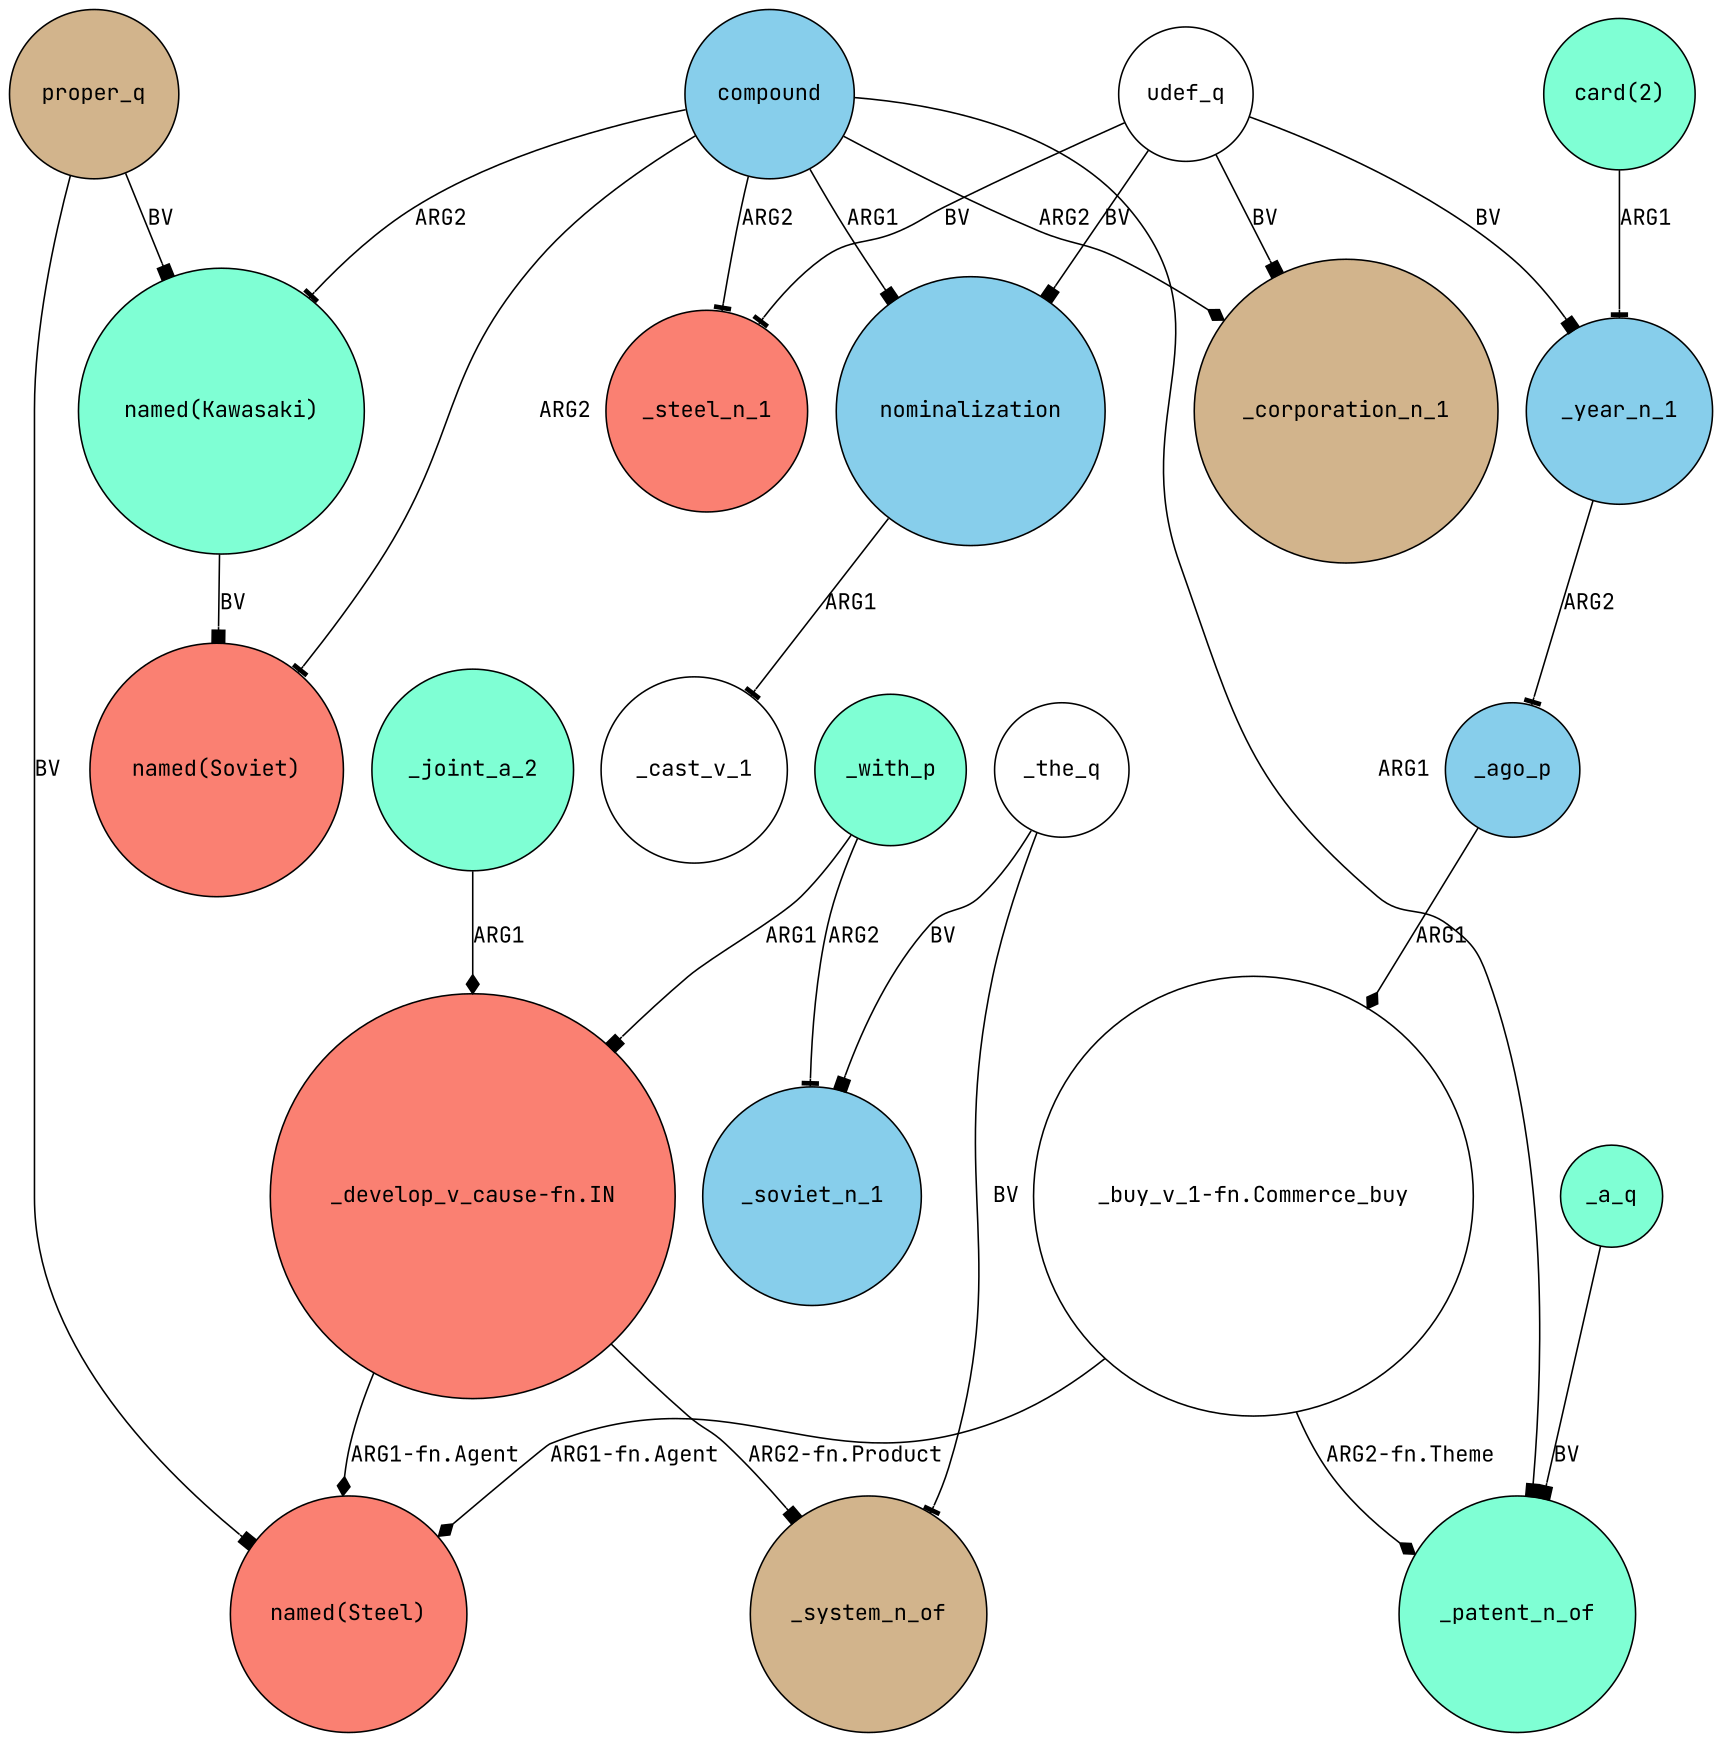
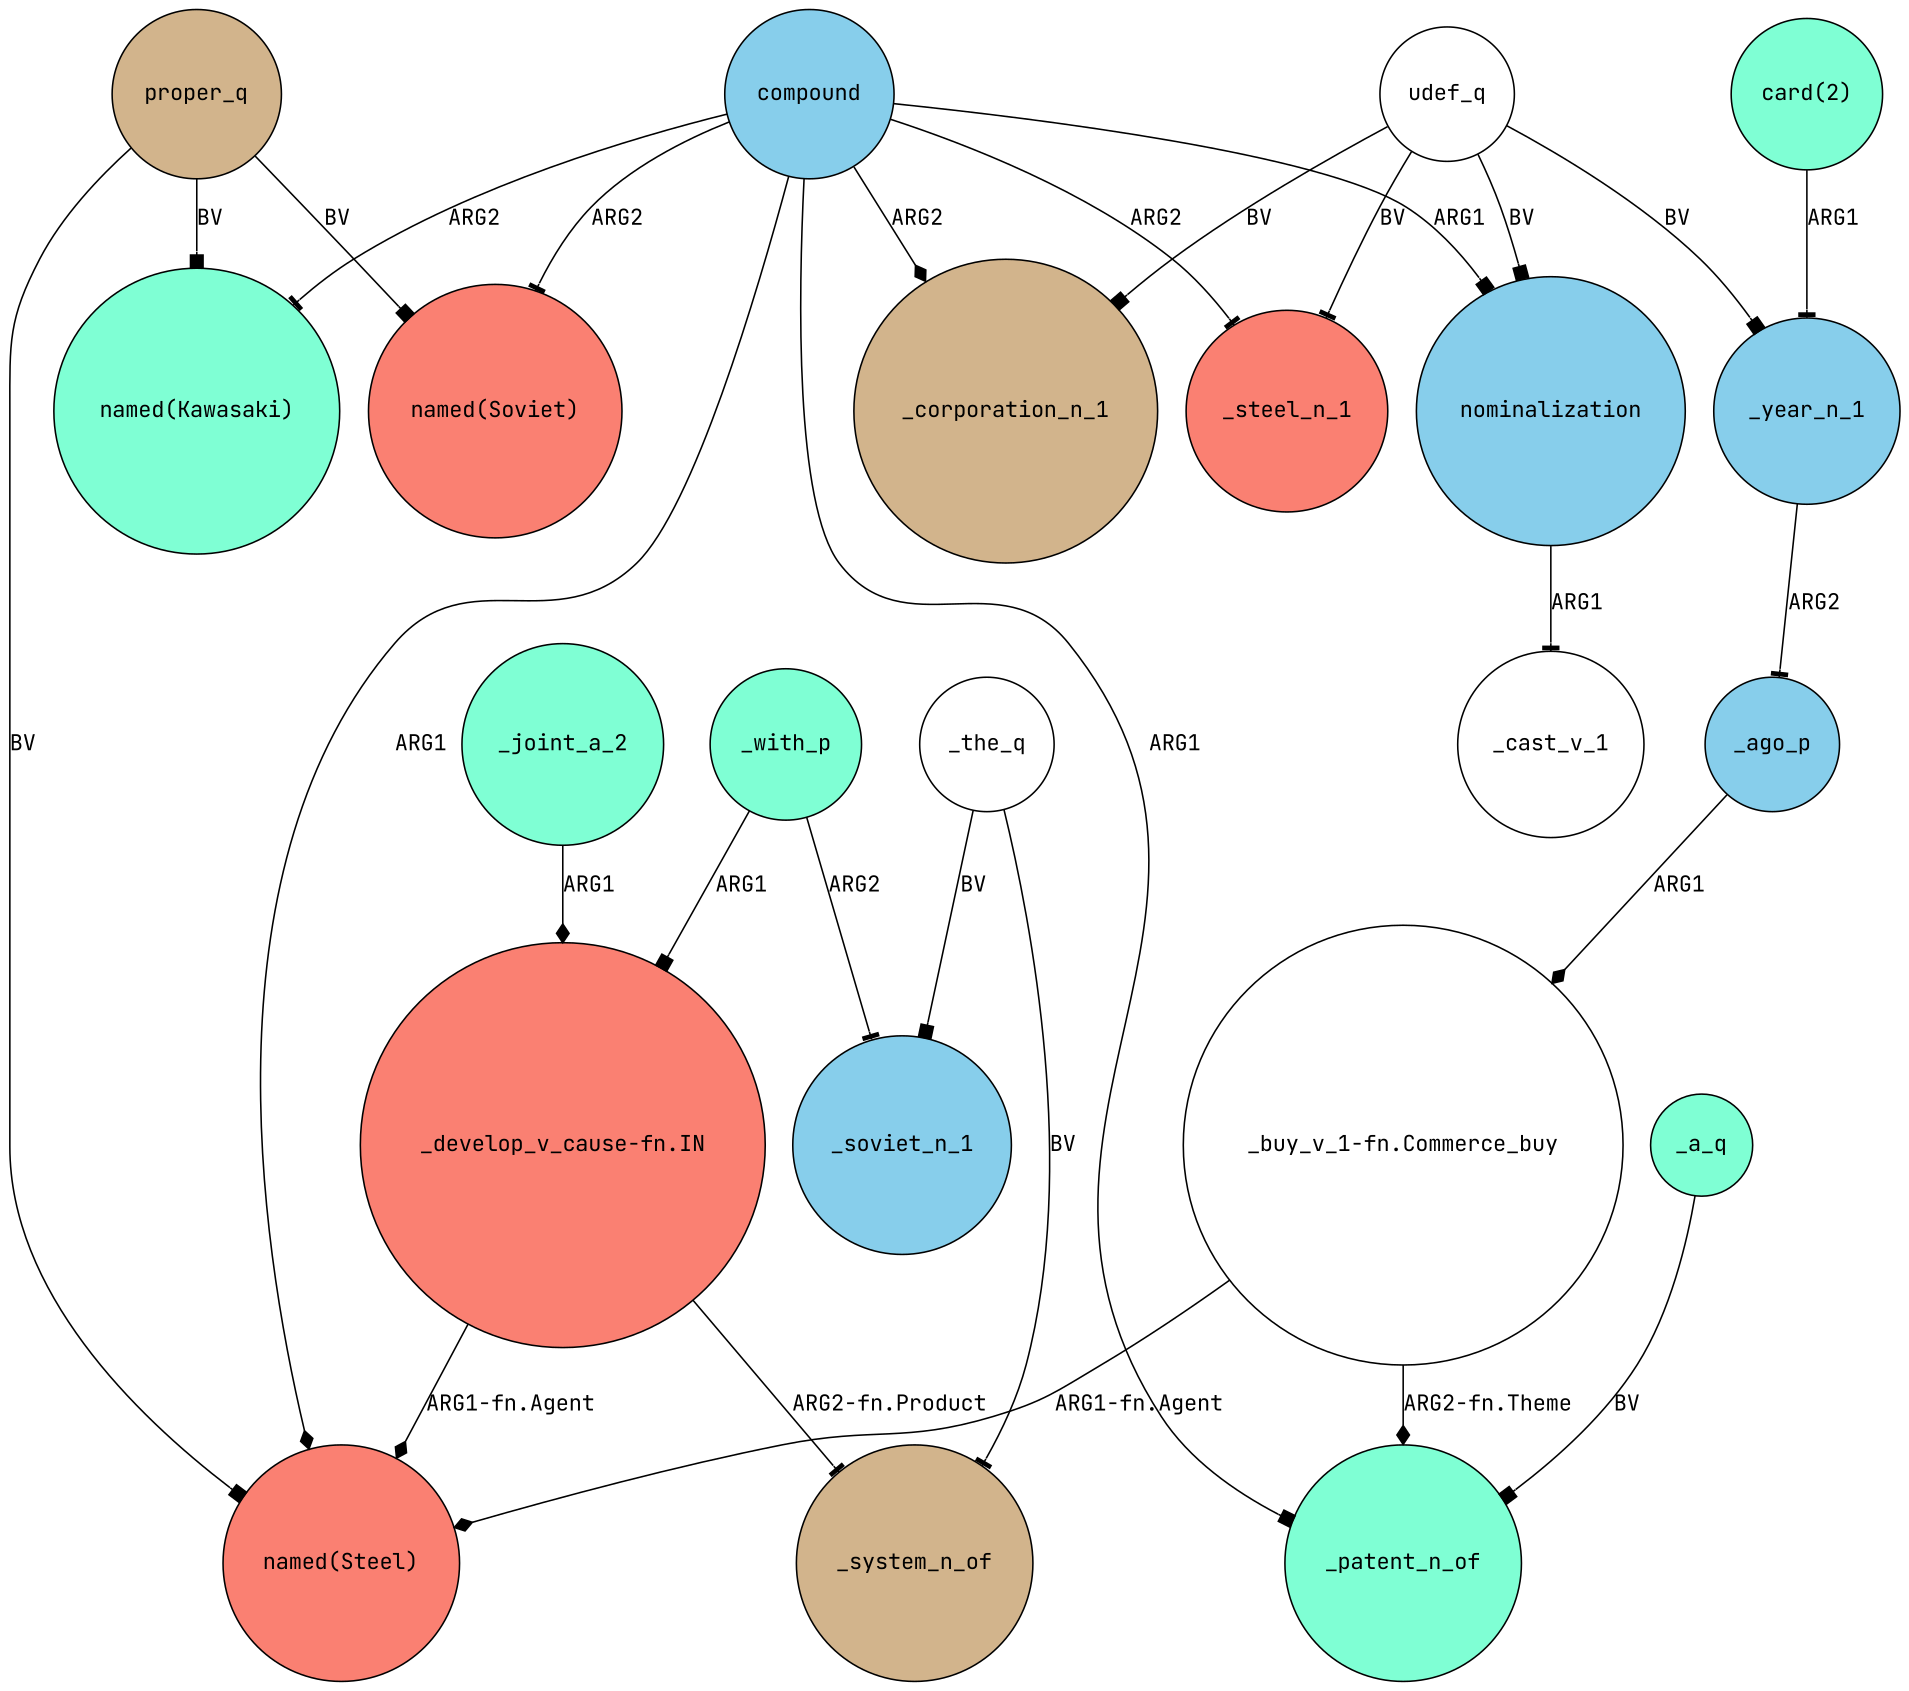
(219, 590) -> (327, 231)
none -> (356, 701)
(710, 1431) -> (763, 1383)
